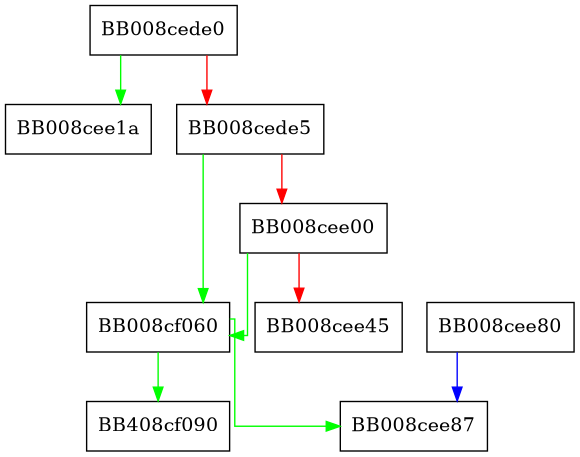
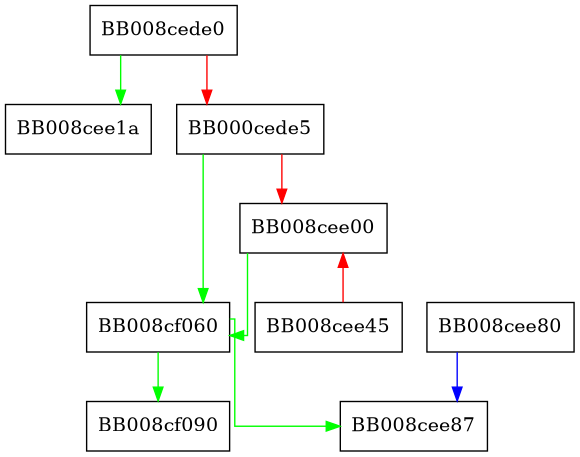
(250, 129) -> (250, 129)
(299, 271) -> (343, 285)
(158, 426) -> (158, 426)
